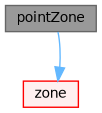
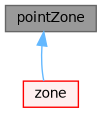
(60, 50) -> (42, 63)
